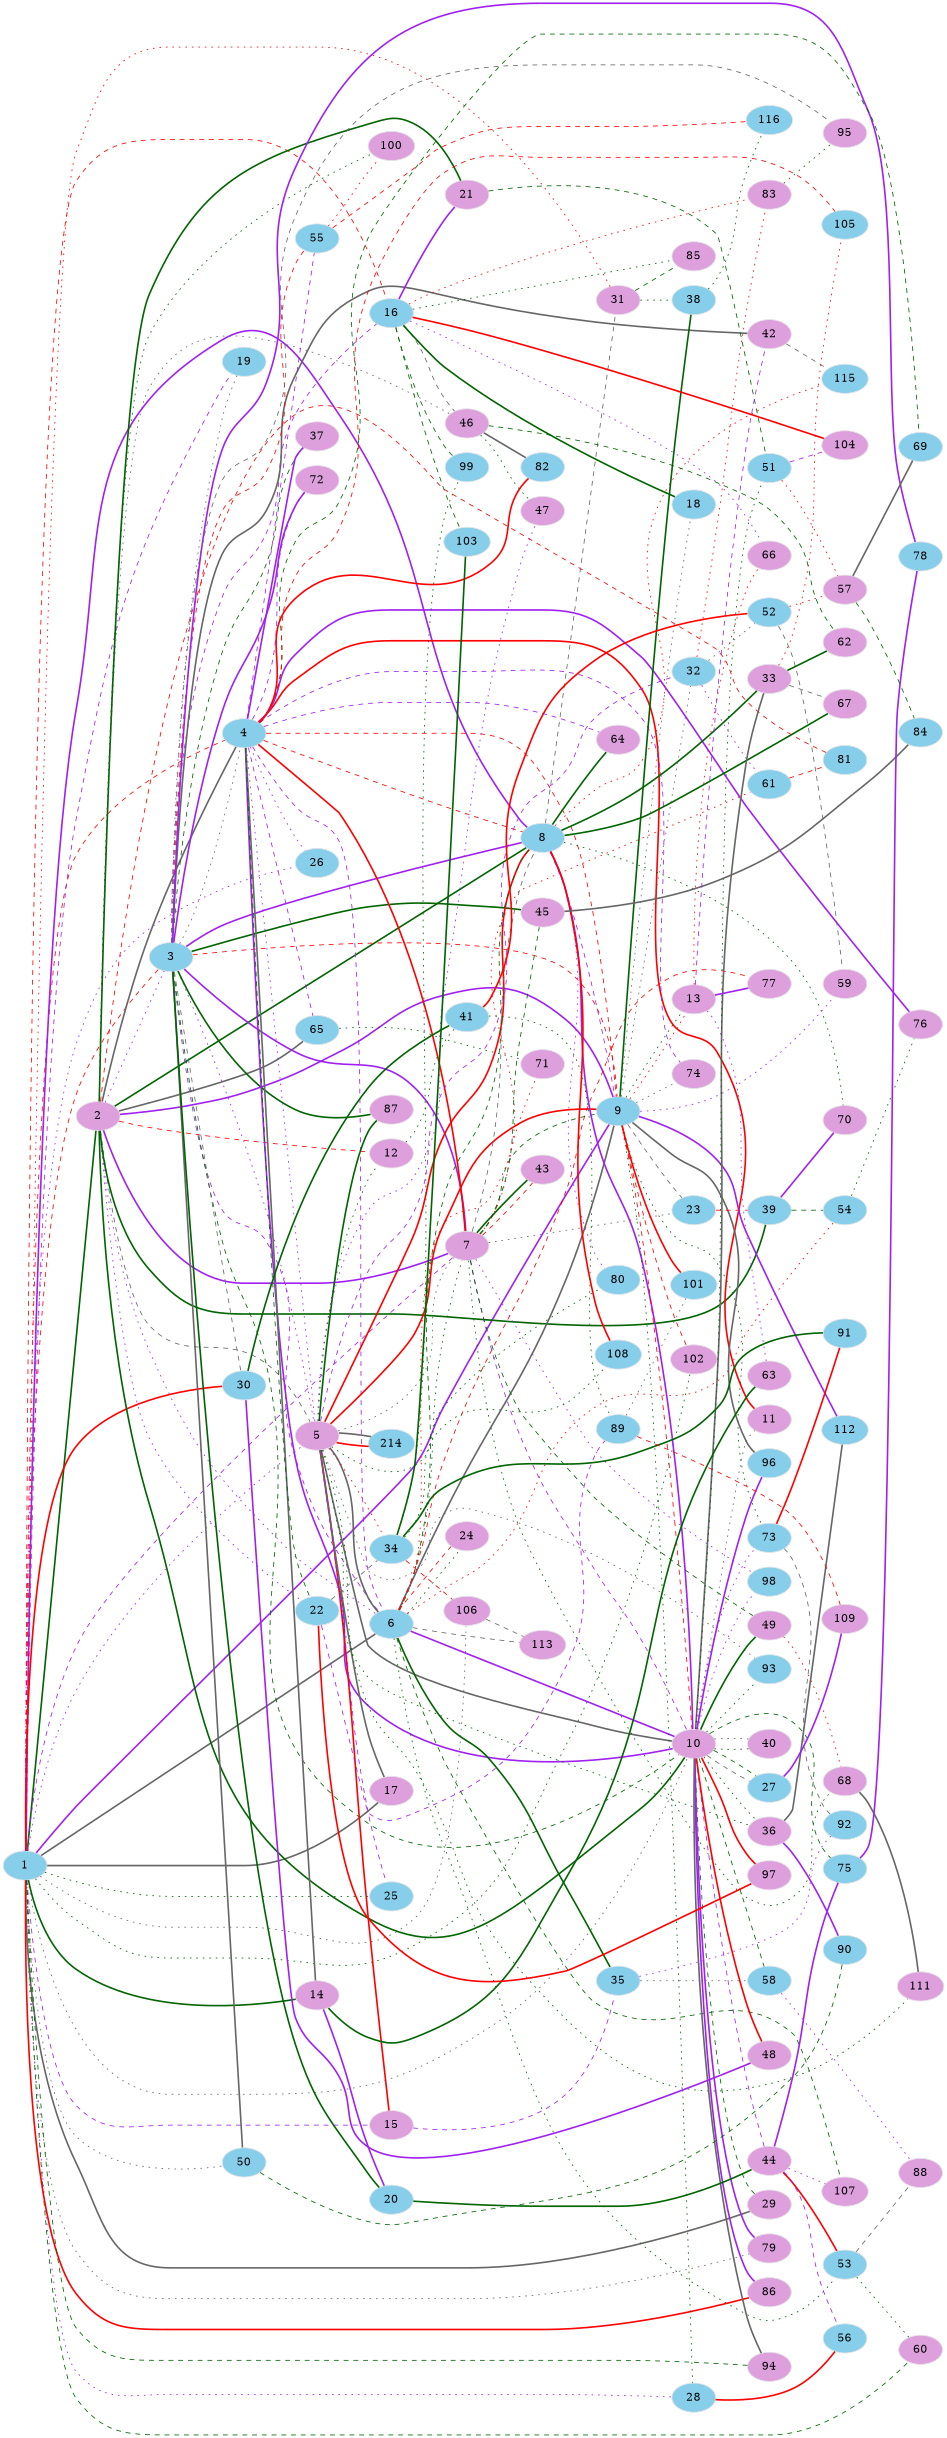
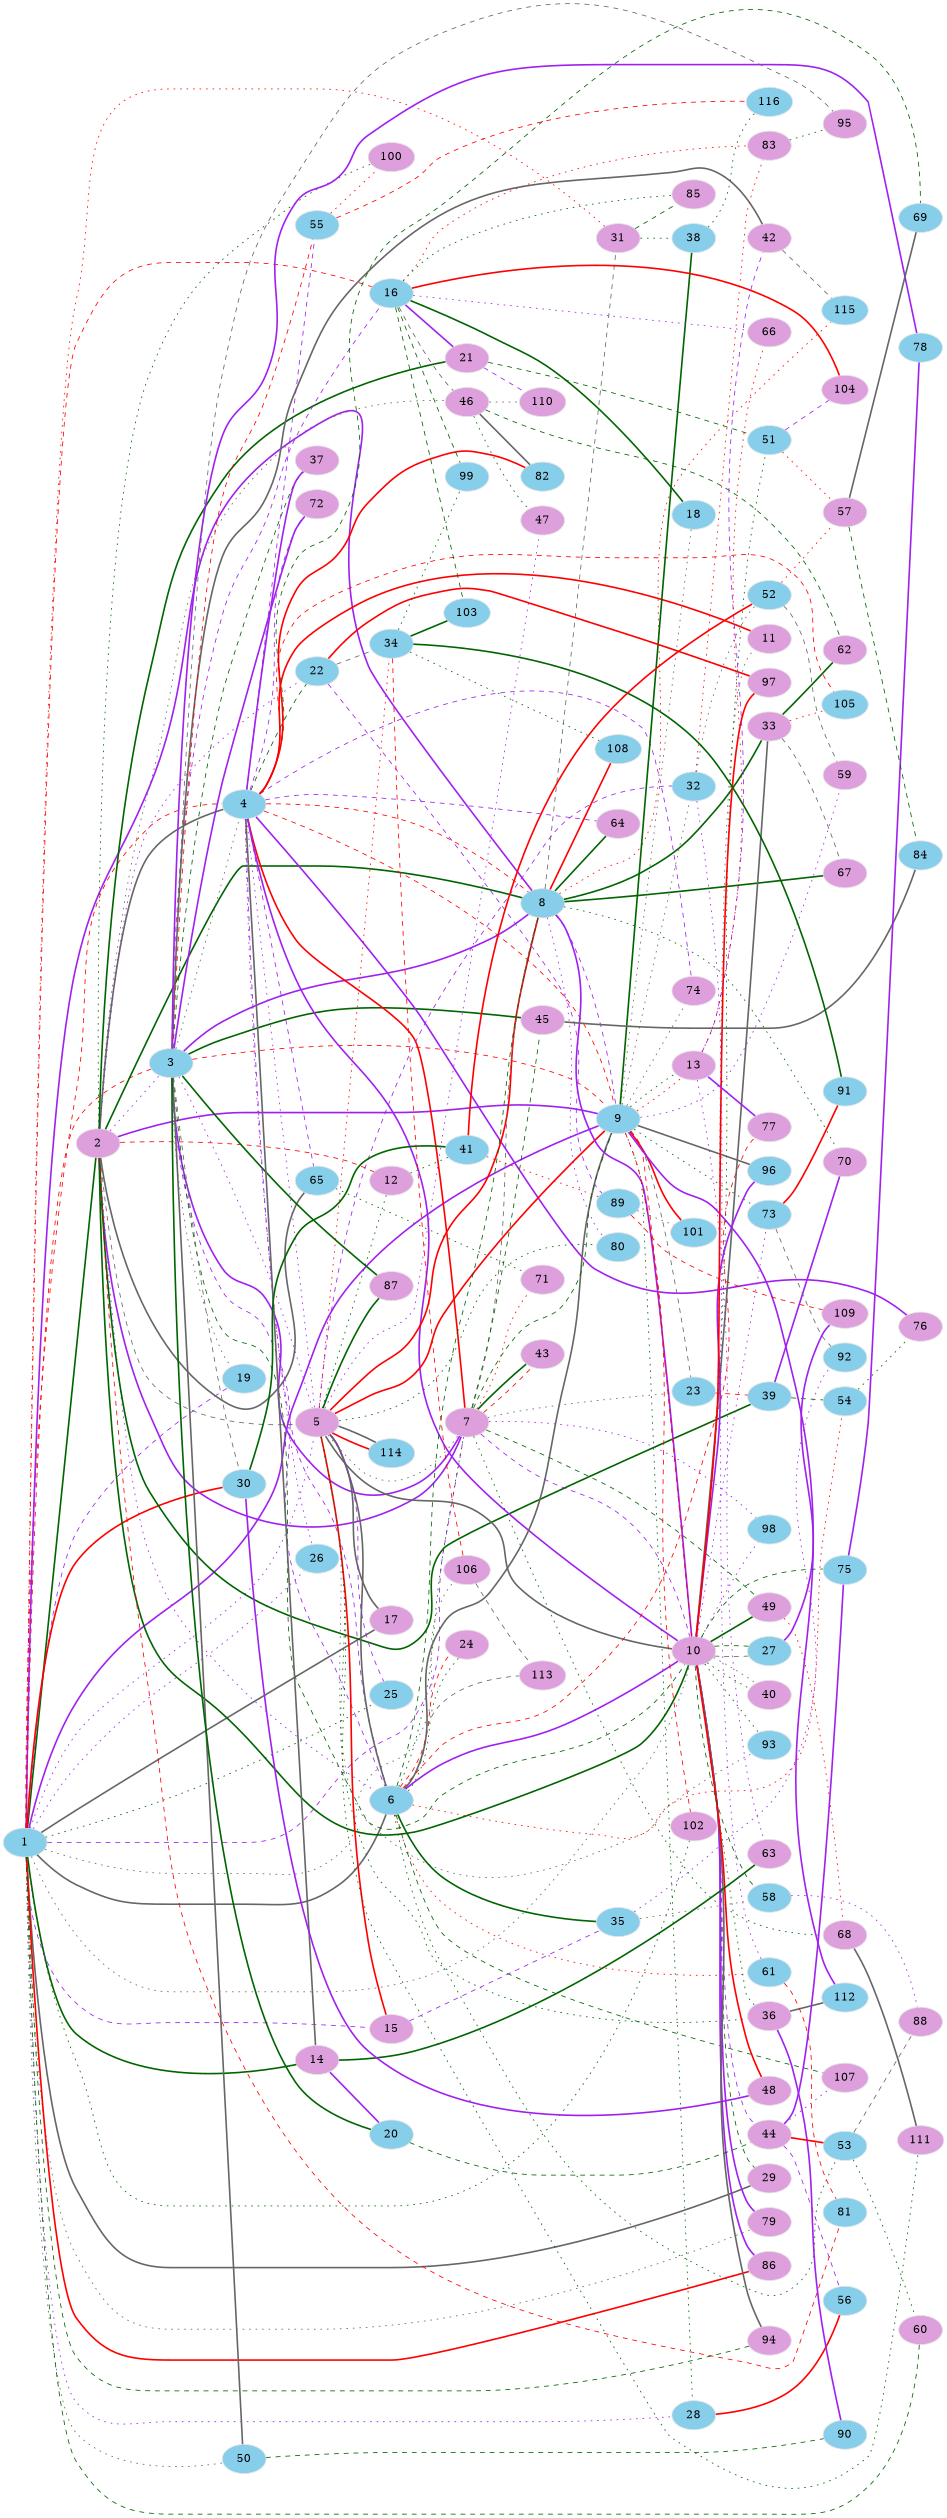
none -> (543, 402)
(592, 1186) -> (543, 1177)
(391, 1444) -> (391, 1453)
(585, 2206) -> (589, 2175)
